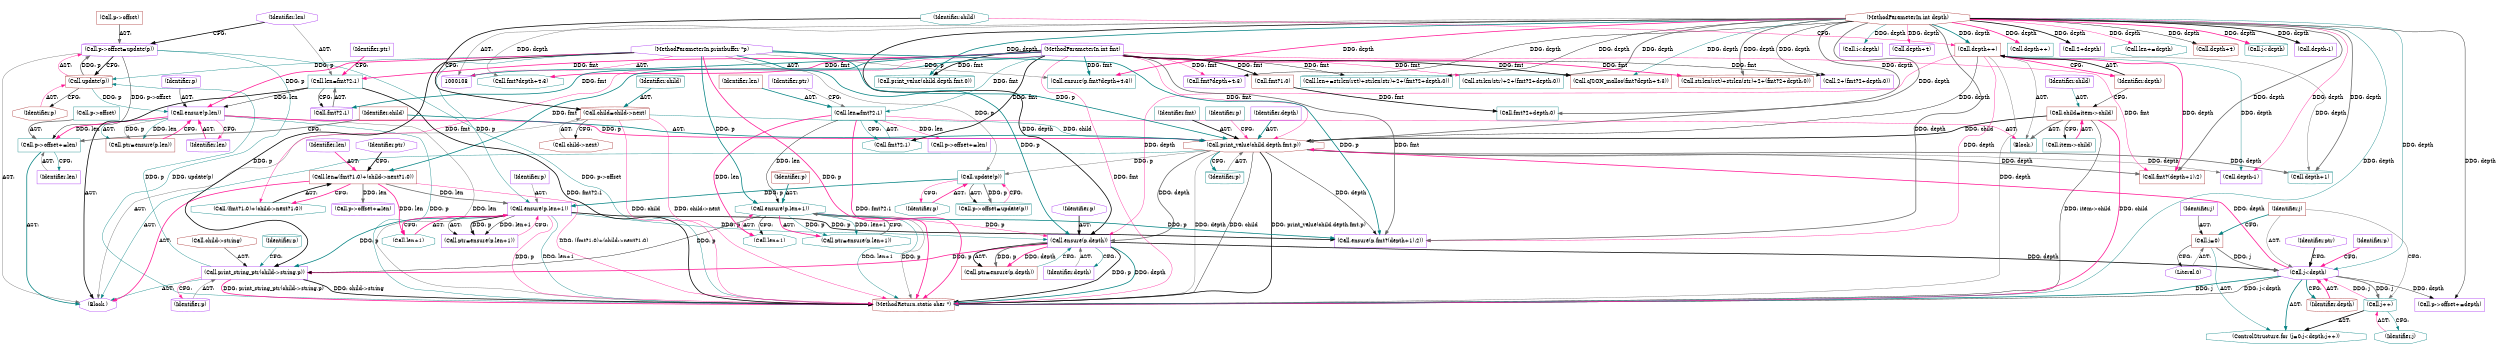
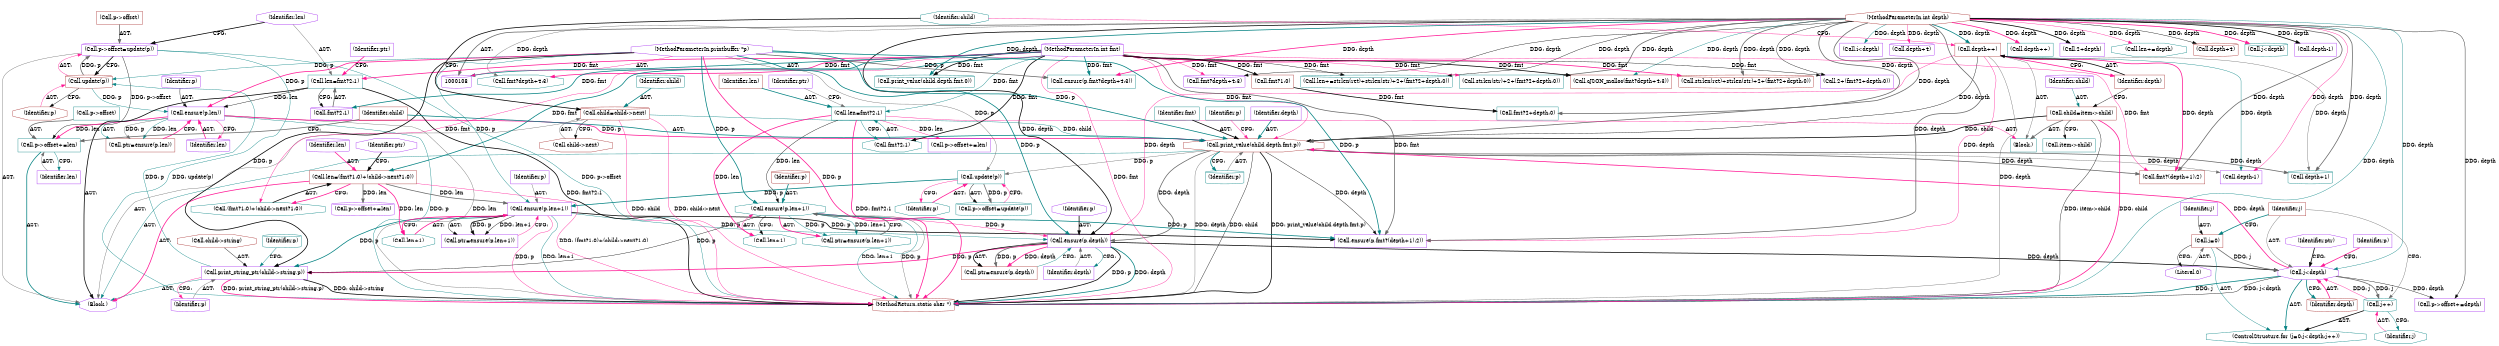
(934, 26) -> (934, 26)
(893, 65) -> (893, 65)
(2080, 132) -> none
